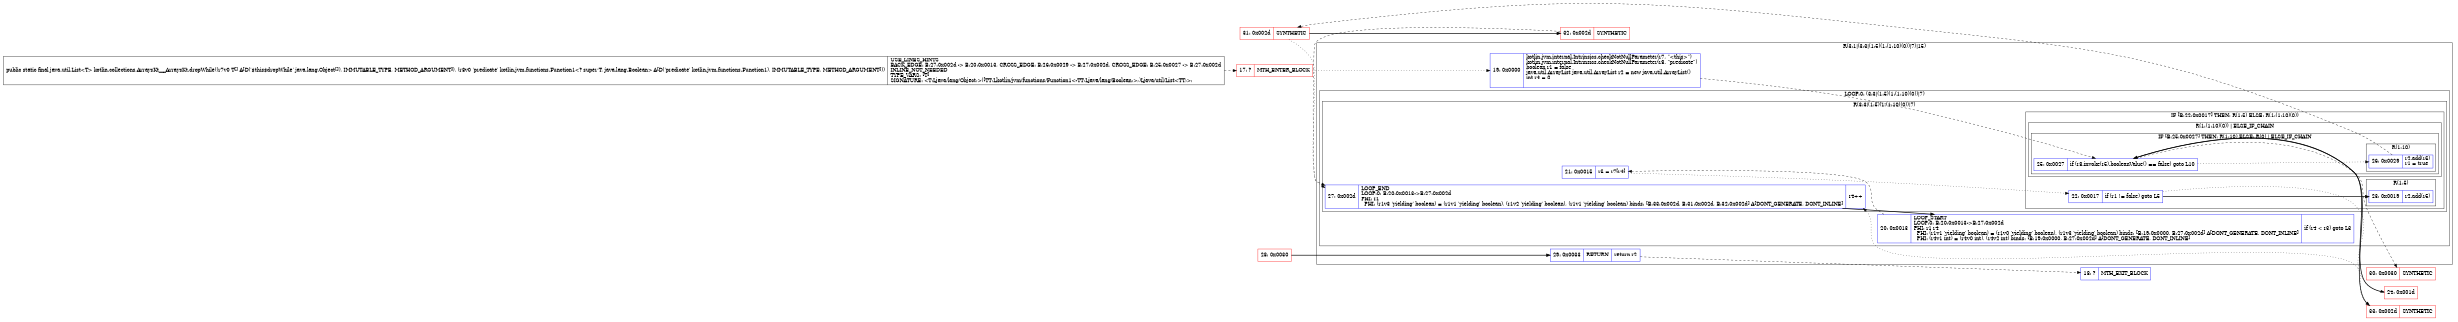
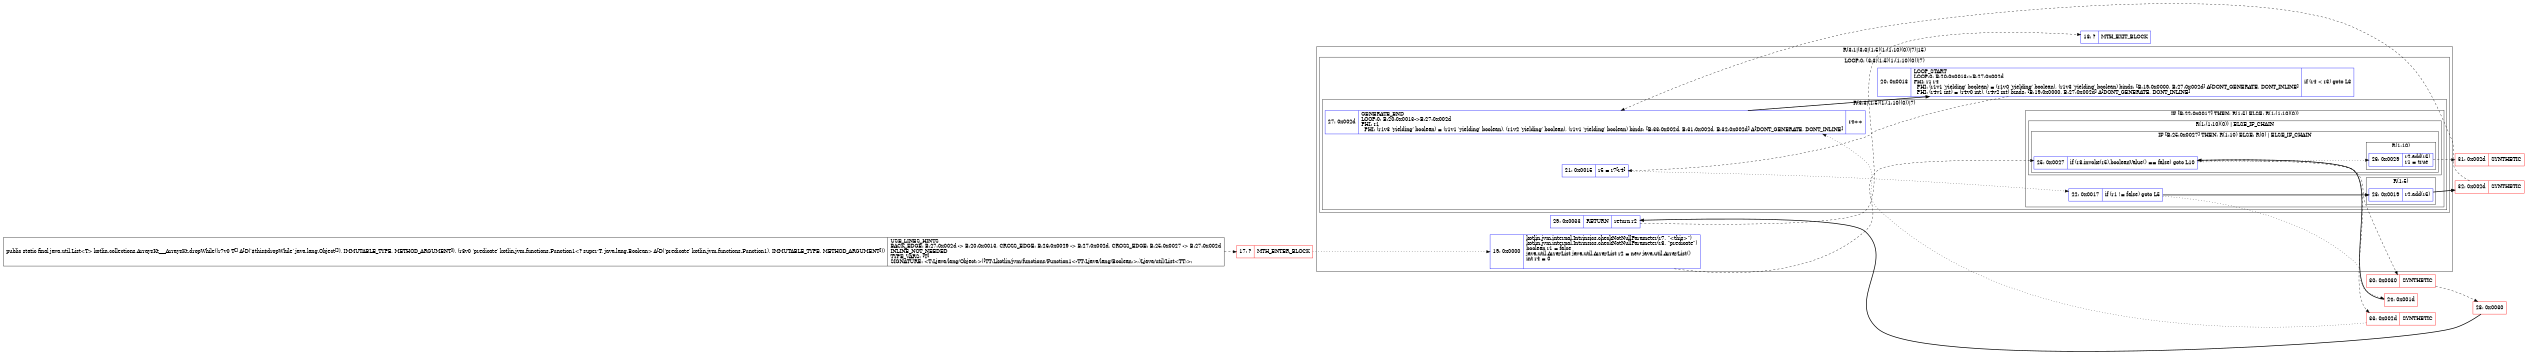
(1433, 33) -> (2442, 191)
(1314, 109) -> none
(2312, 148) -> (2347, 167)
(1375, 189) -> (1383, 114)
none -> (2456, 292)
